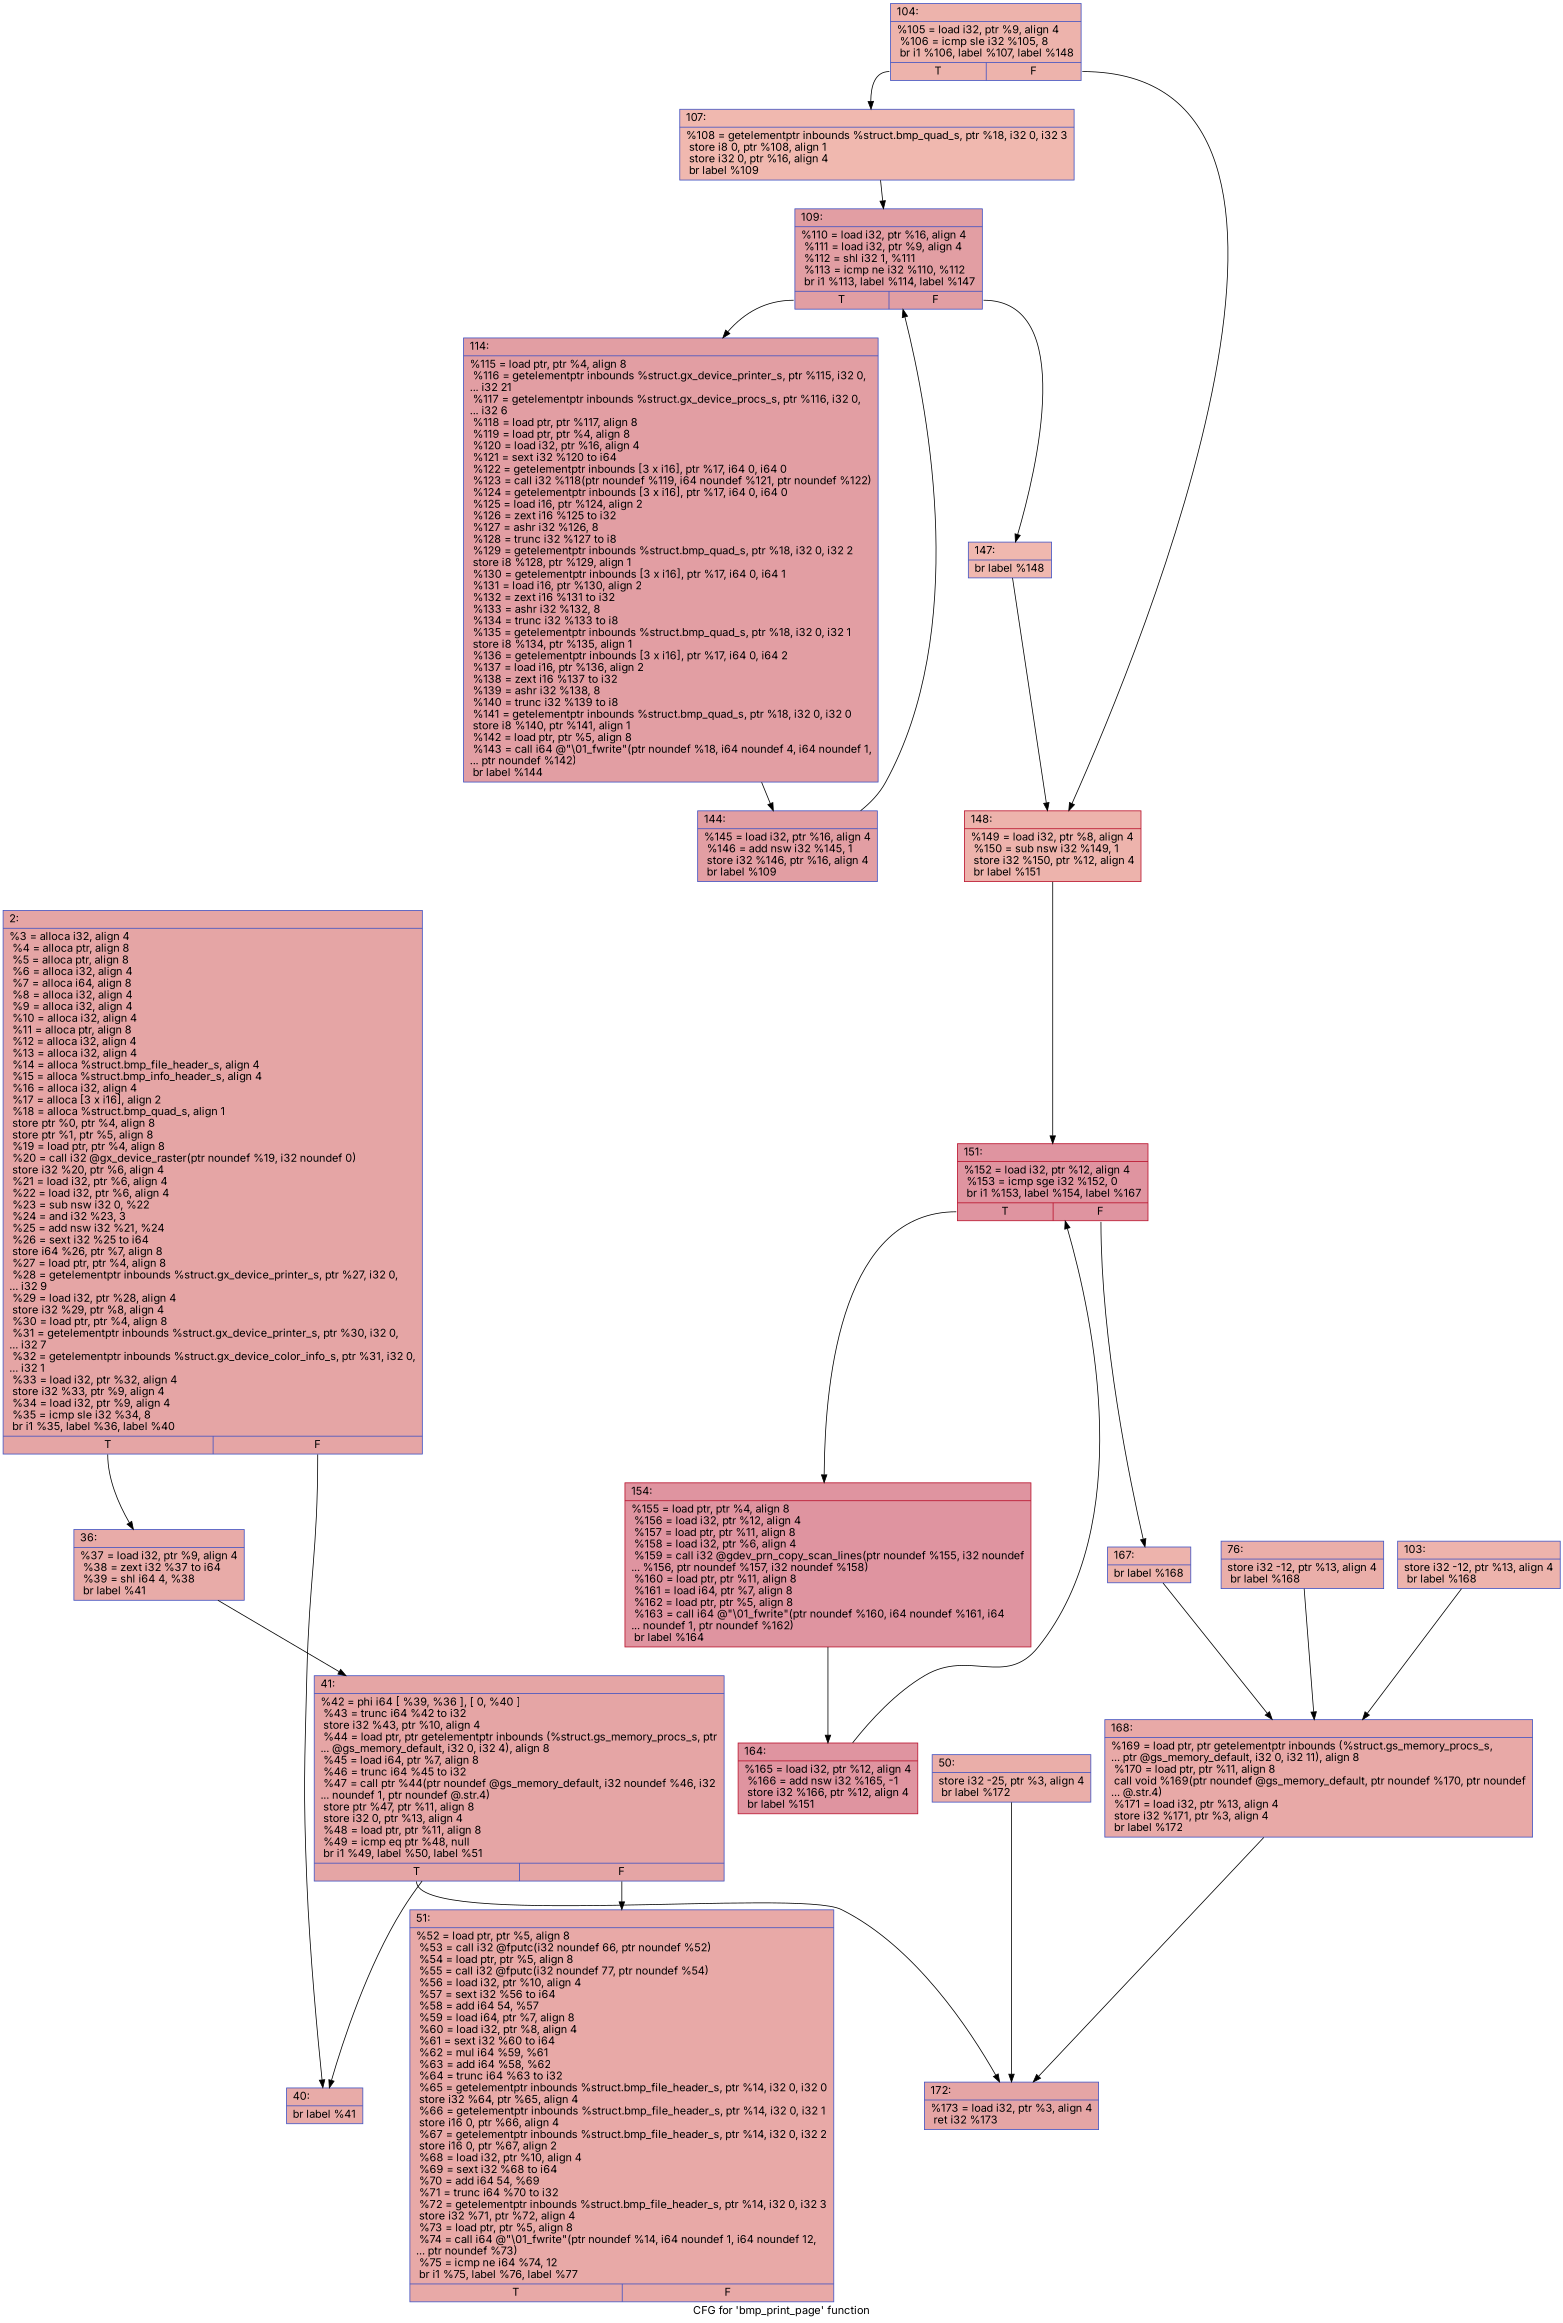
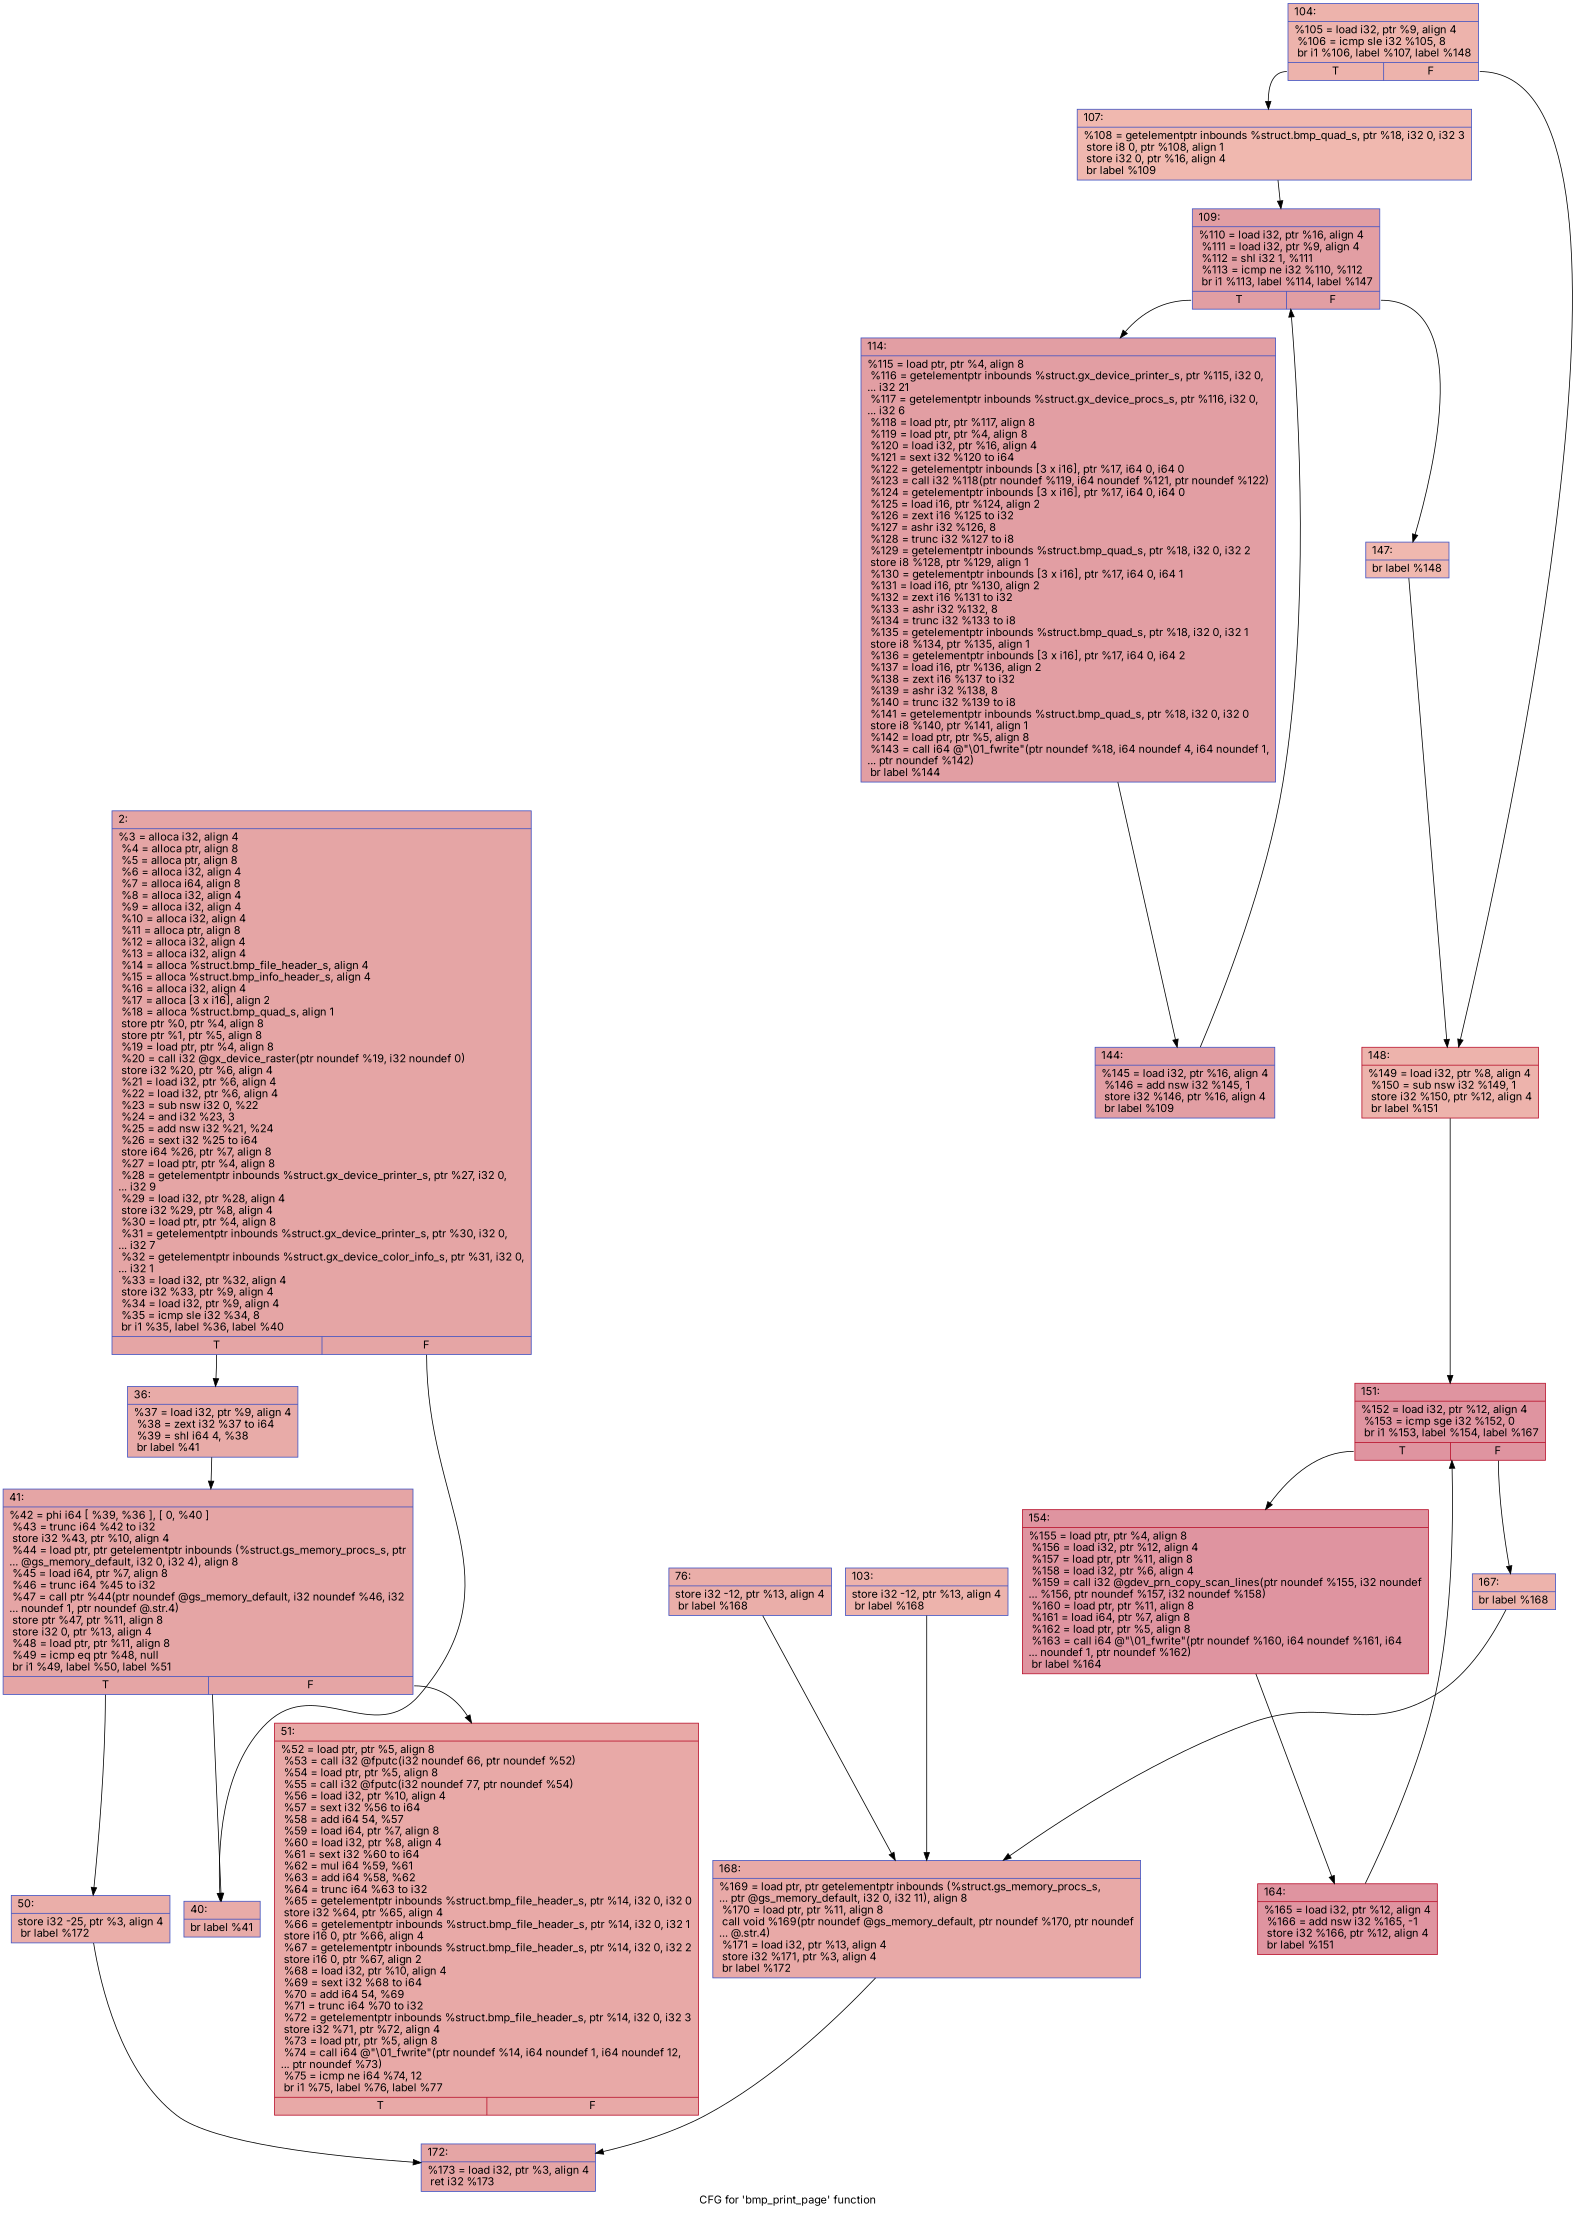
(741, 1903) -> (102, 1791)
(622, 2106) -> (486, 1919)
